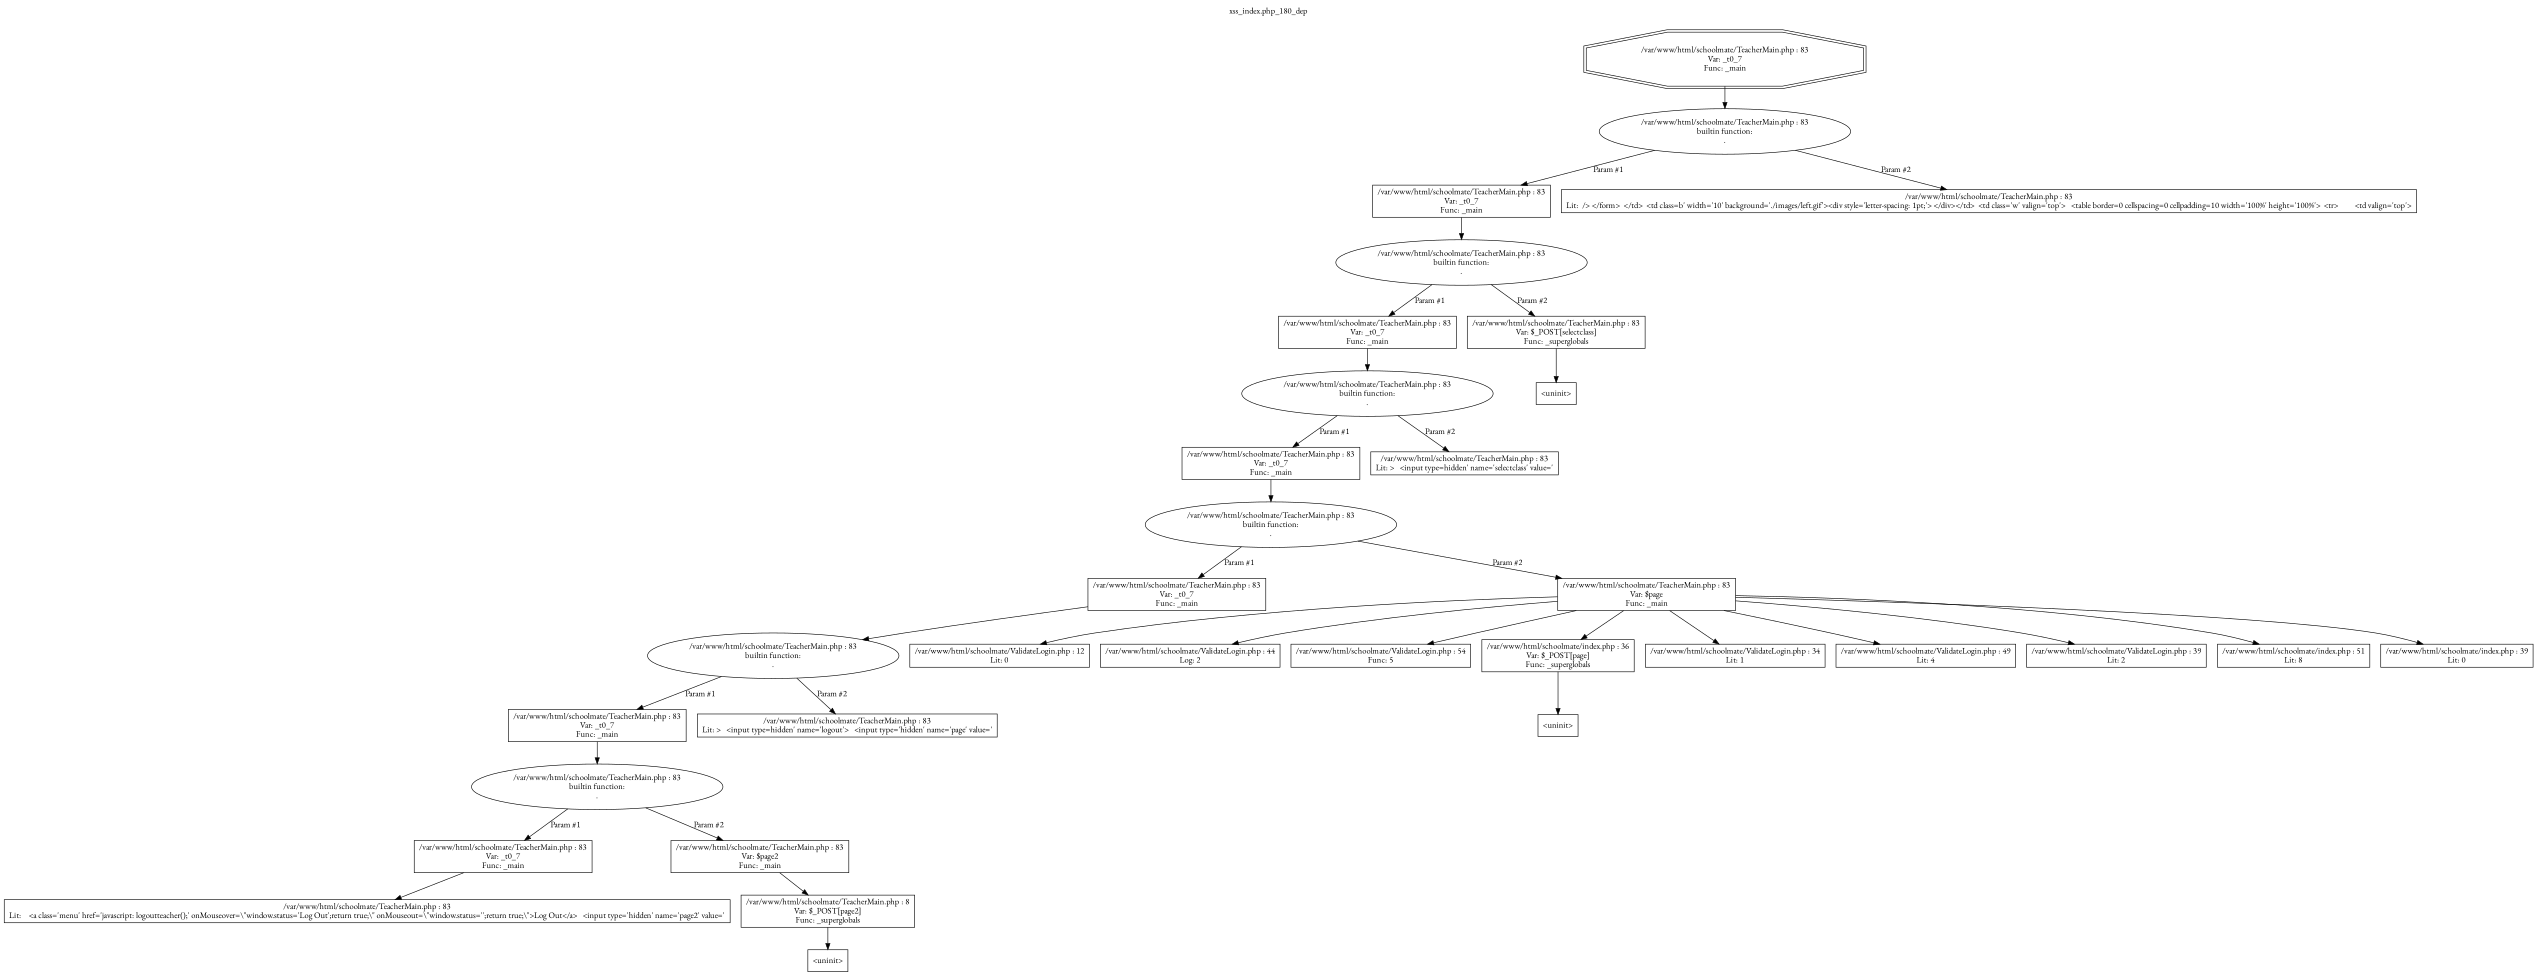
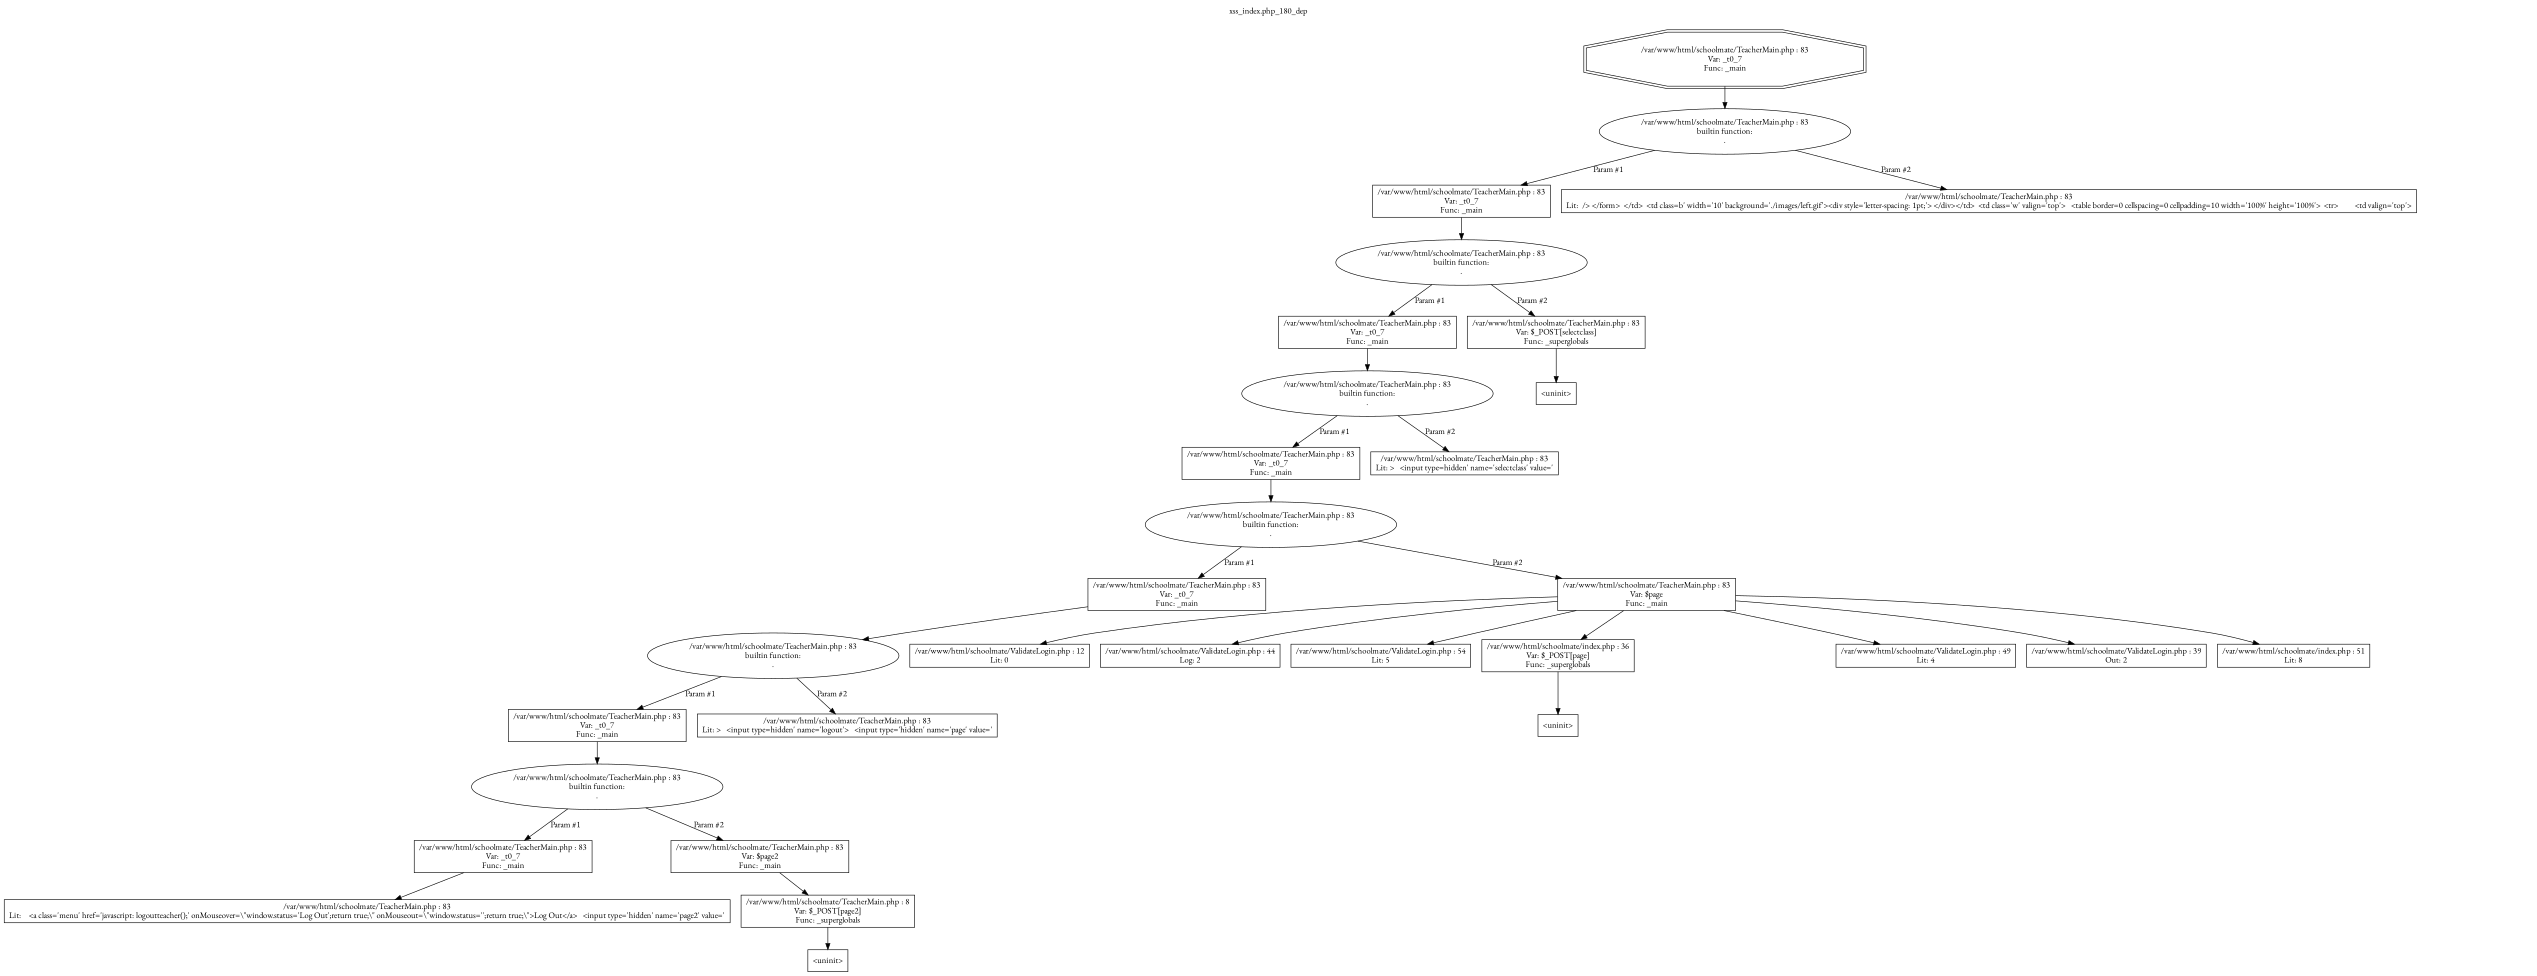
(1381, 656) -> (1381, 656)
(1735, 656) -> none
(2116, 656) -> (2116, 656)
(2457, 656) -> none
